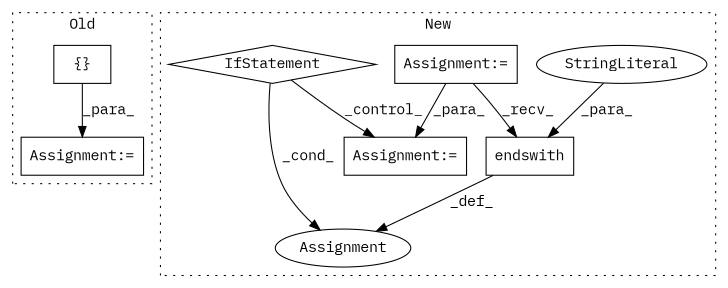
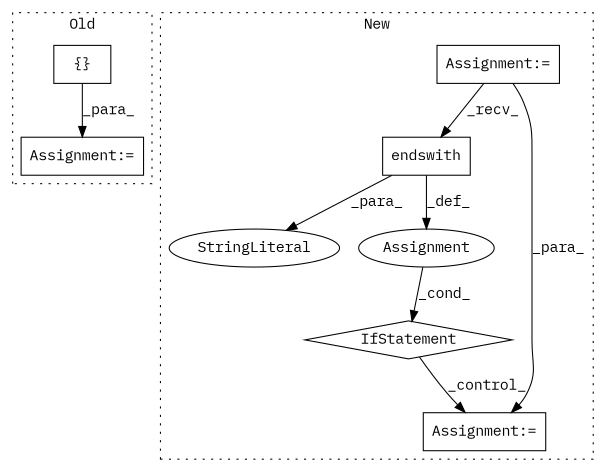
(580, 106) -> (344, 200)
(274, 159) -> (418, 289)
